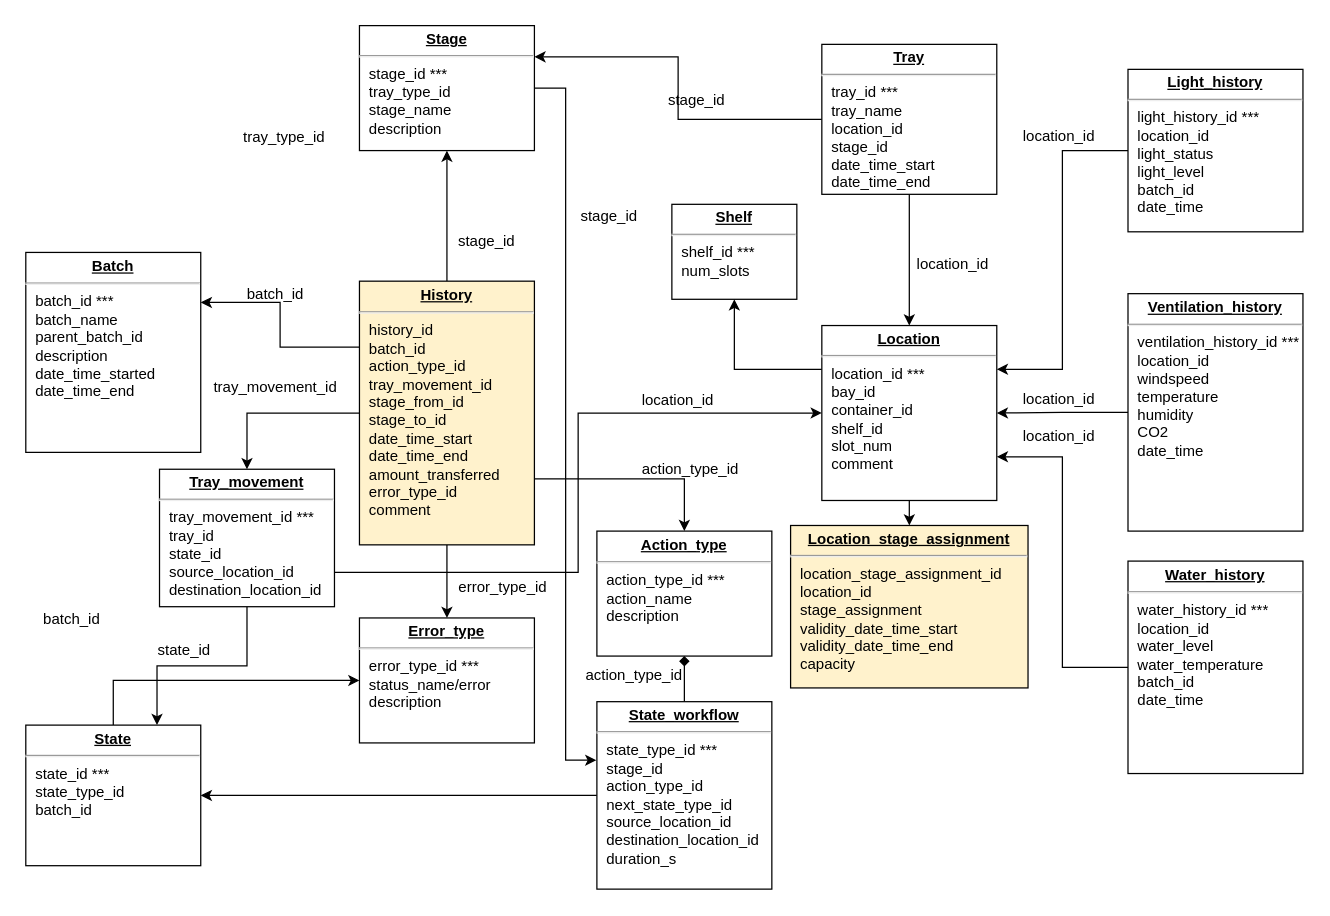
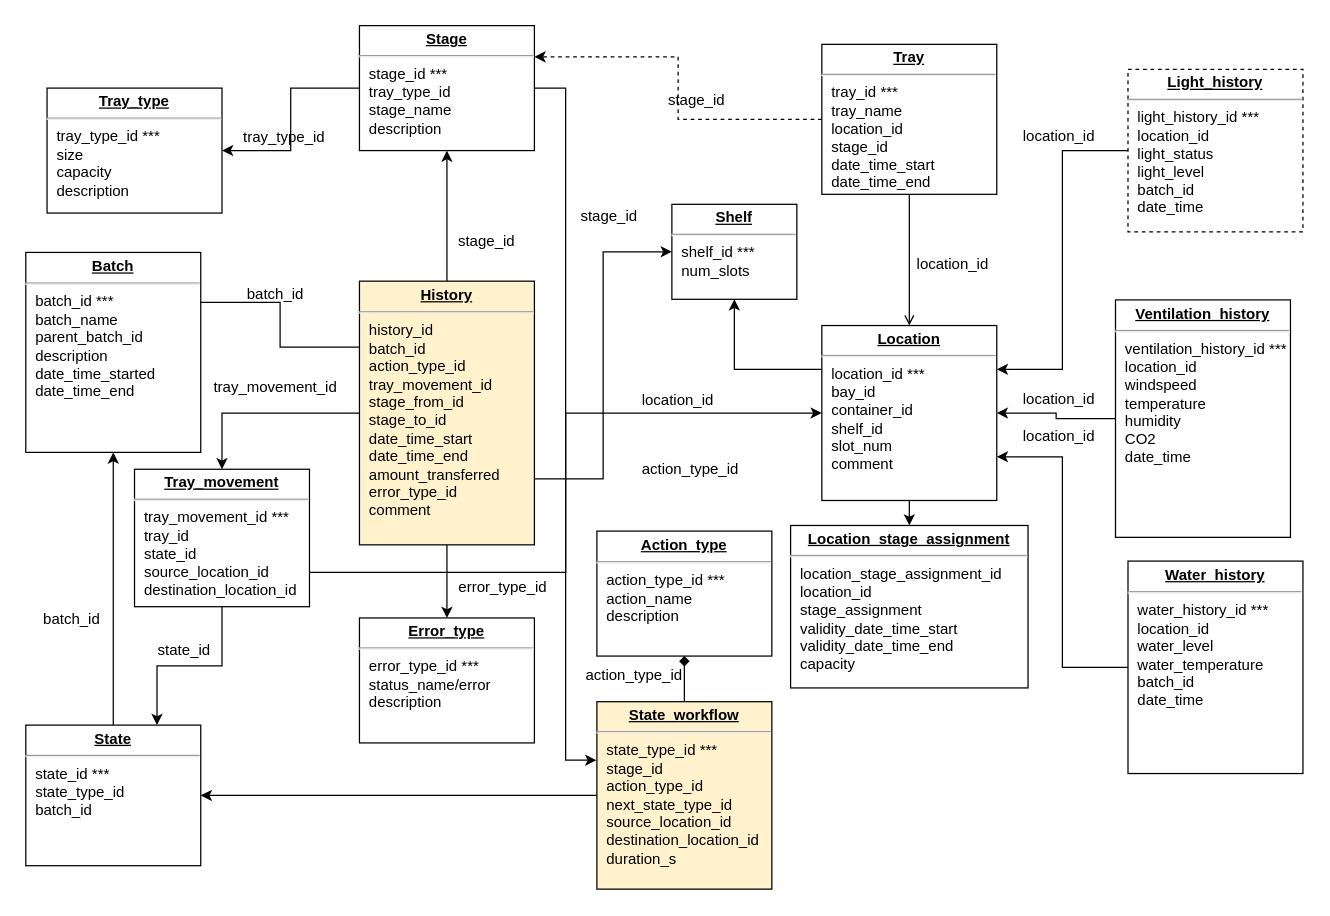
(678, 92) -> (678, 92)
none -> (291, 115)
none -> (134, 151)
(1216, 151) -> (1216, 151)
(210, 303) -> (206, 303)
(909, 316) -> (909, 318)
(1216, 413) -> (1203, 419)
(664, 479) -> (603, 337)
(247, 538) -> (222, 538)
(909, 607) -> (909, 607)
(231, 681) -> (113, 572)
(684, 796) -> (684, 796)
